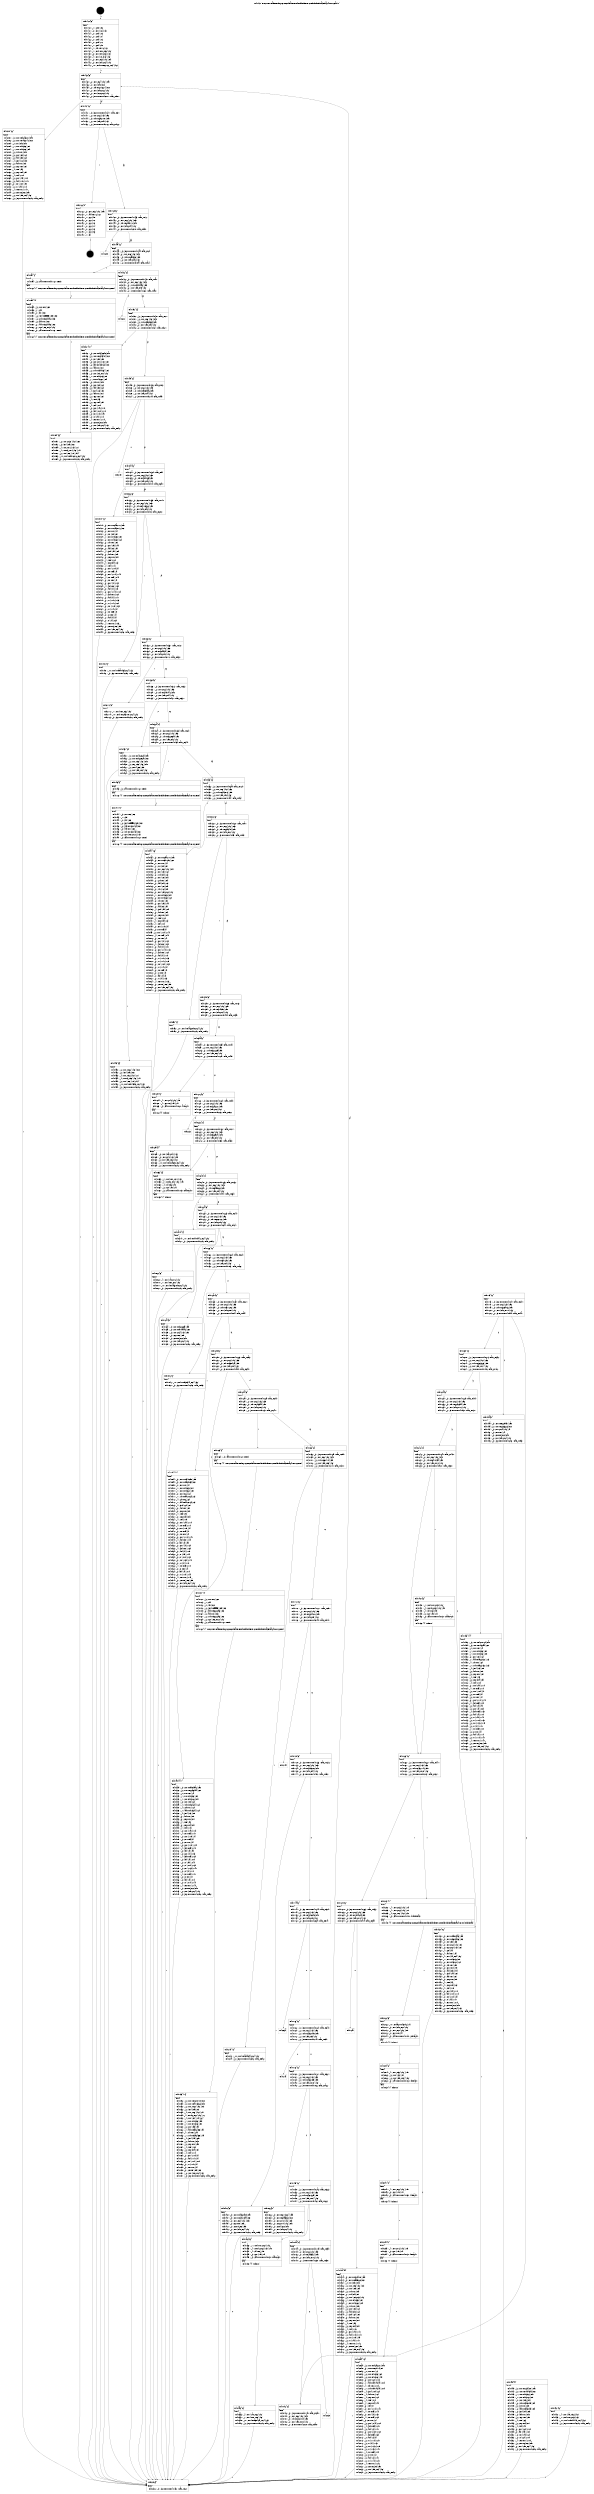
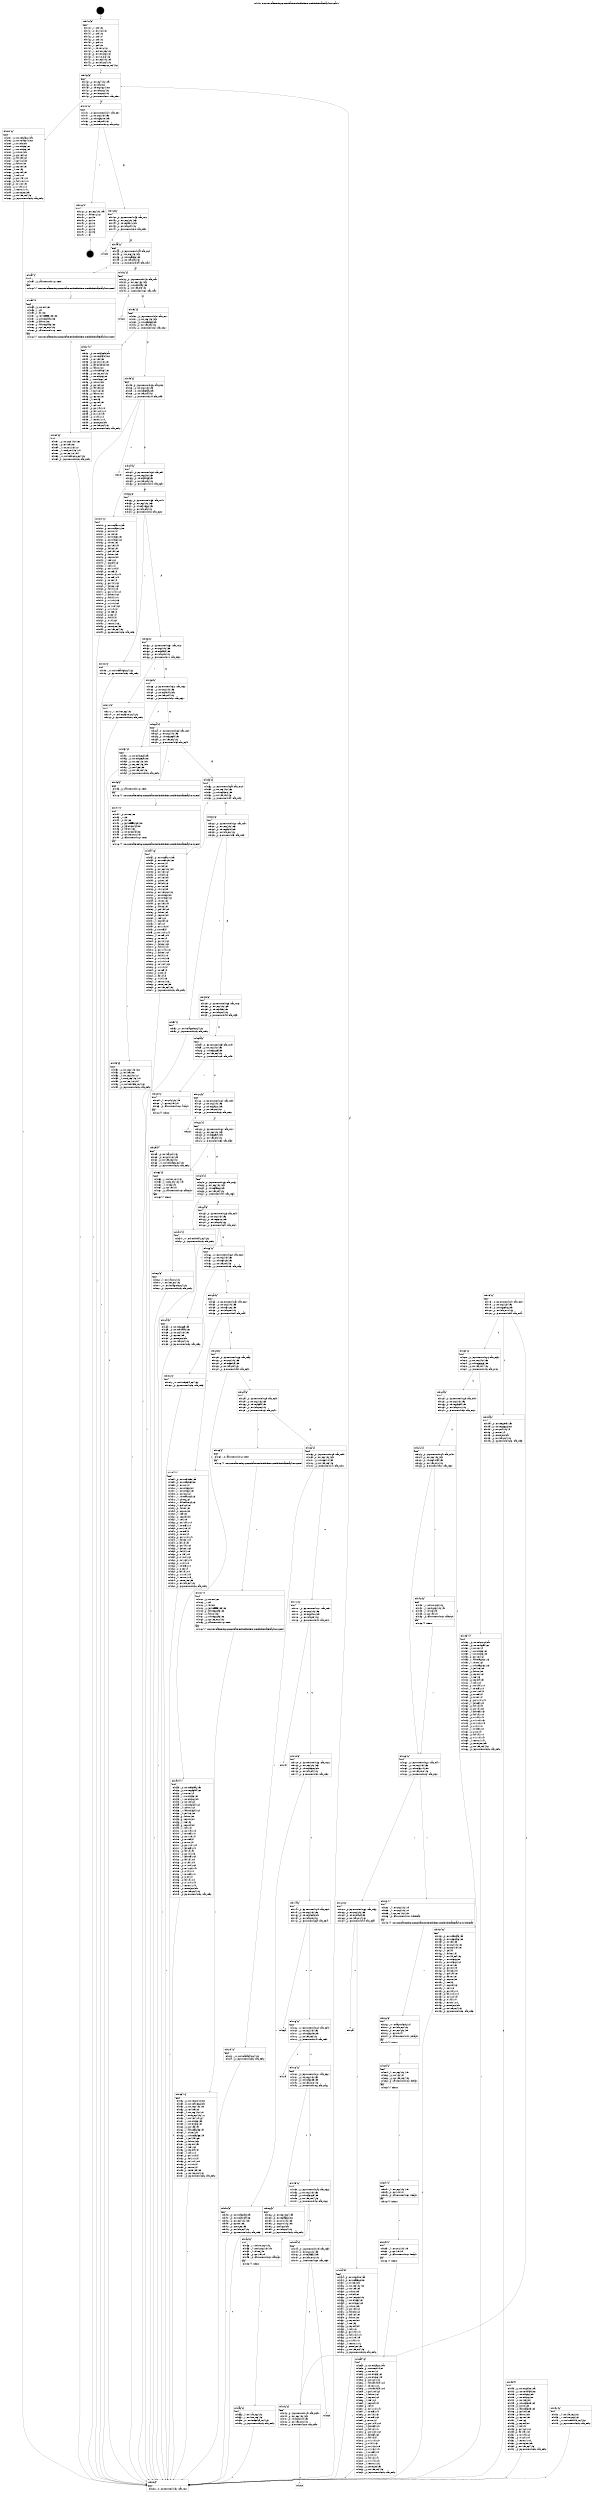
none -> (134, 268)
none -> (299, 2486)
